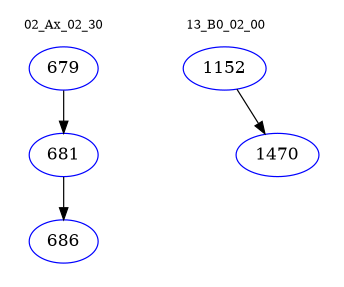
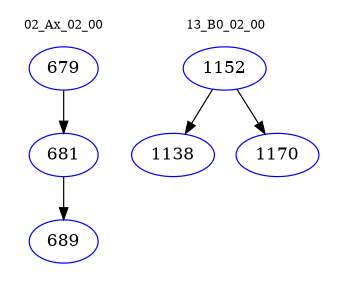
(64, 26) -> (64, 26)
none -> (173, 155)
(278, 155) -> (278, 155)
(64, 241) -> (64, 241)
